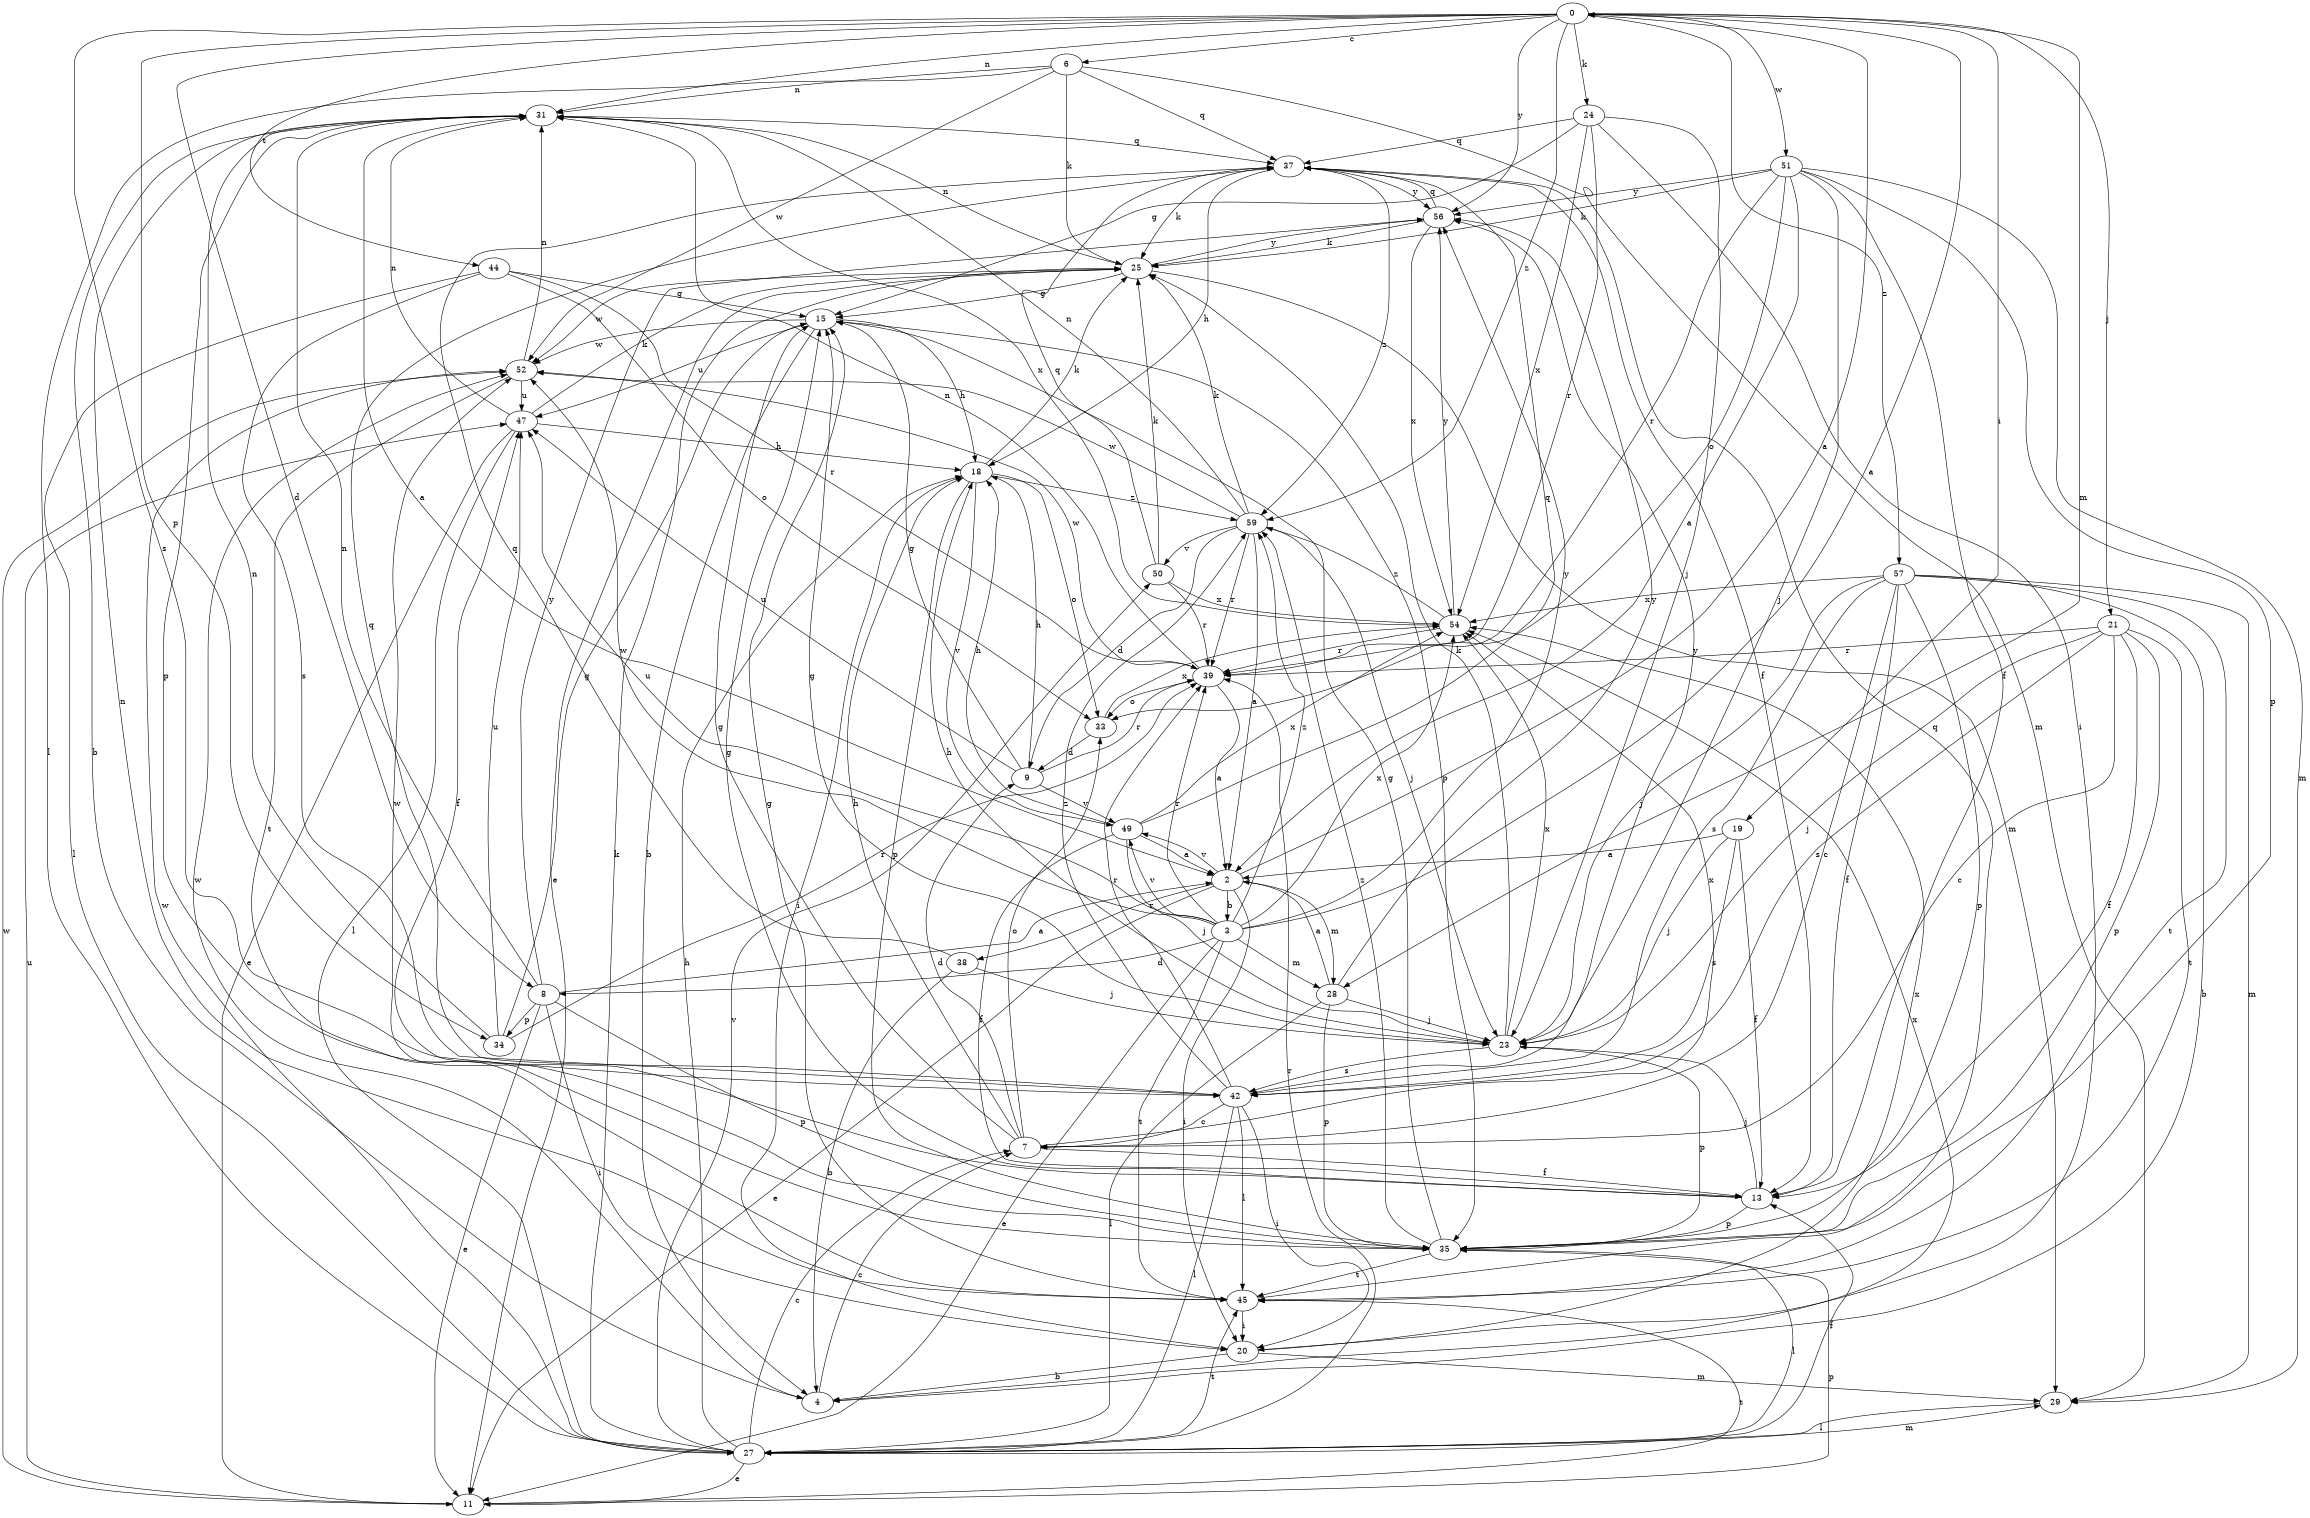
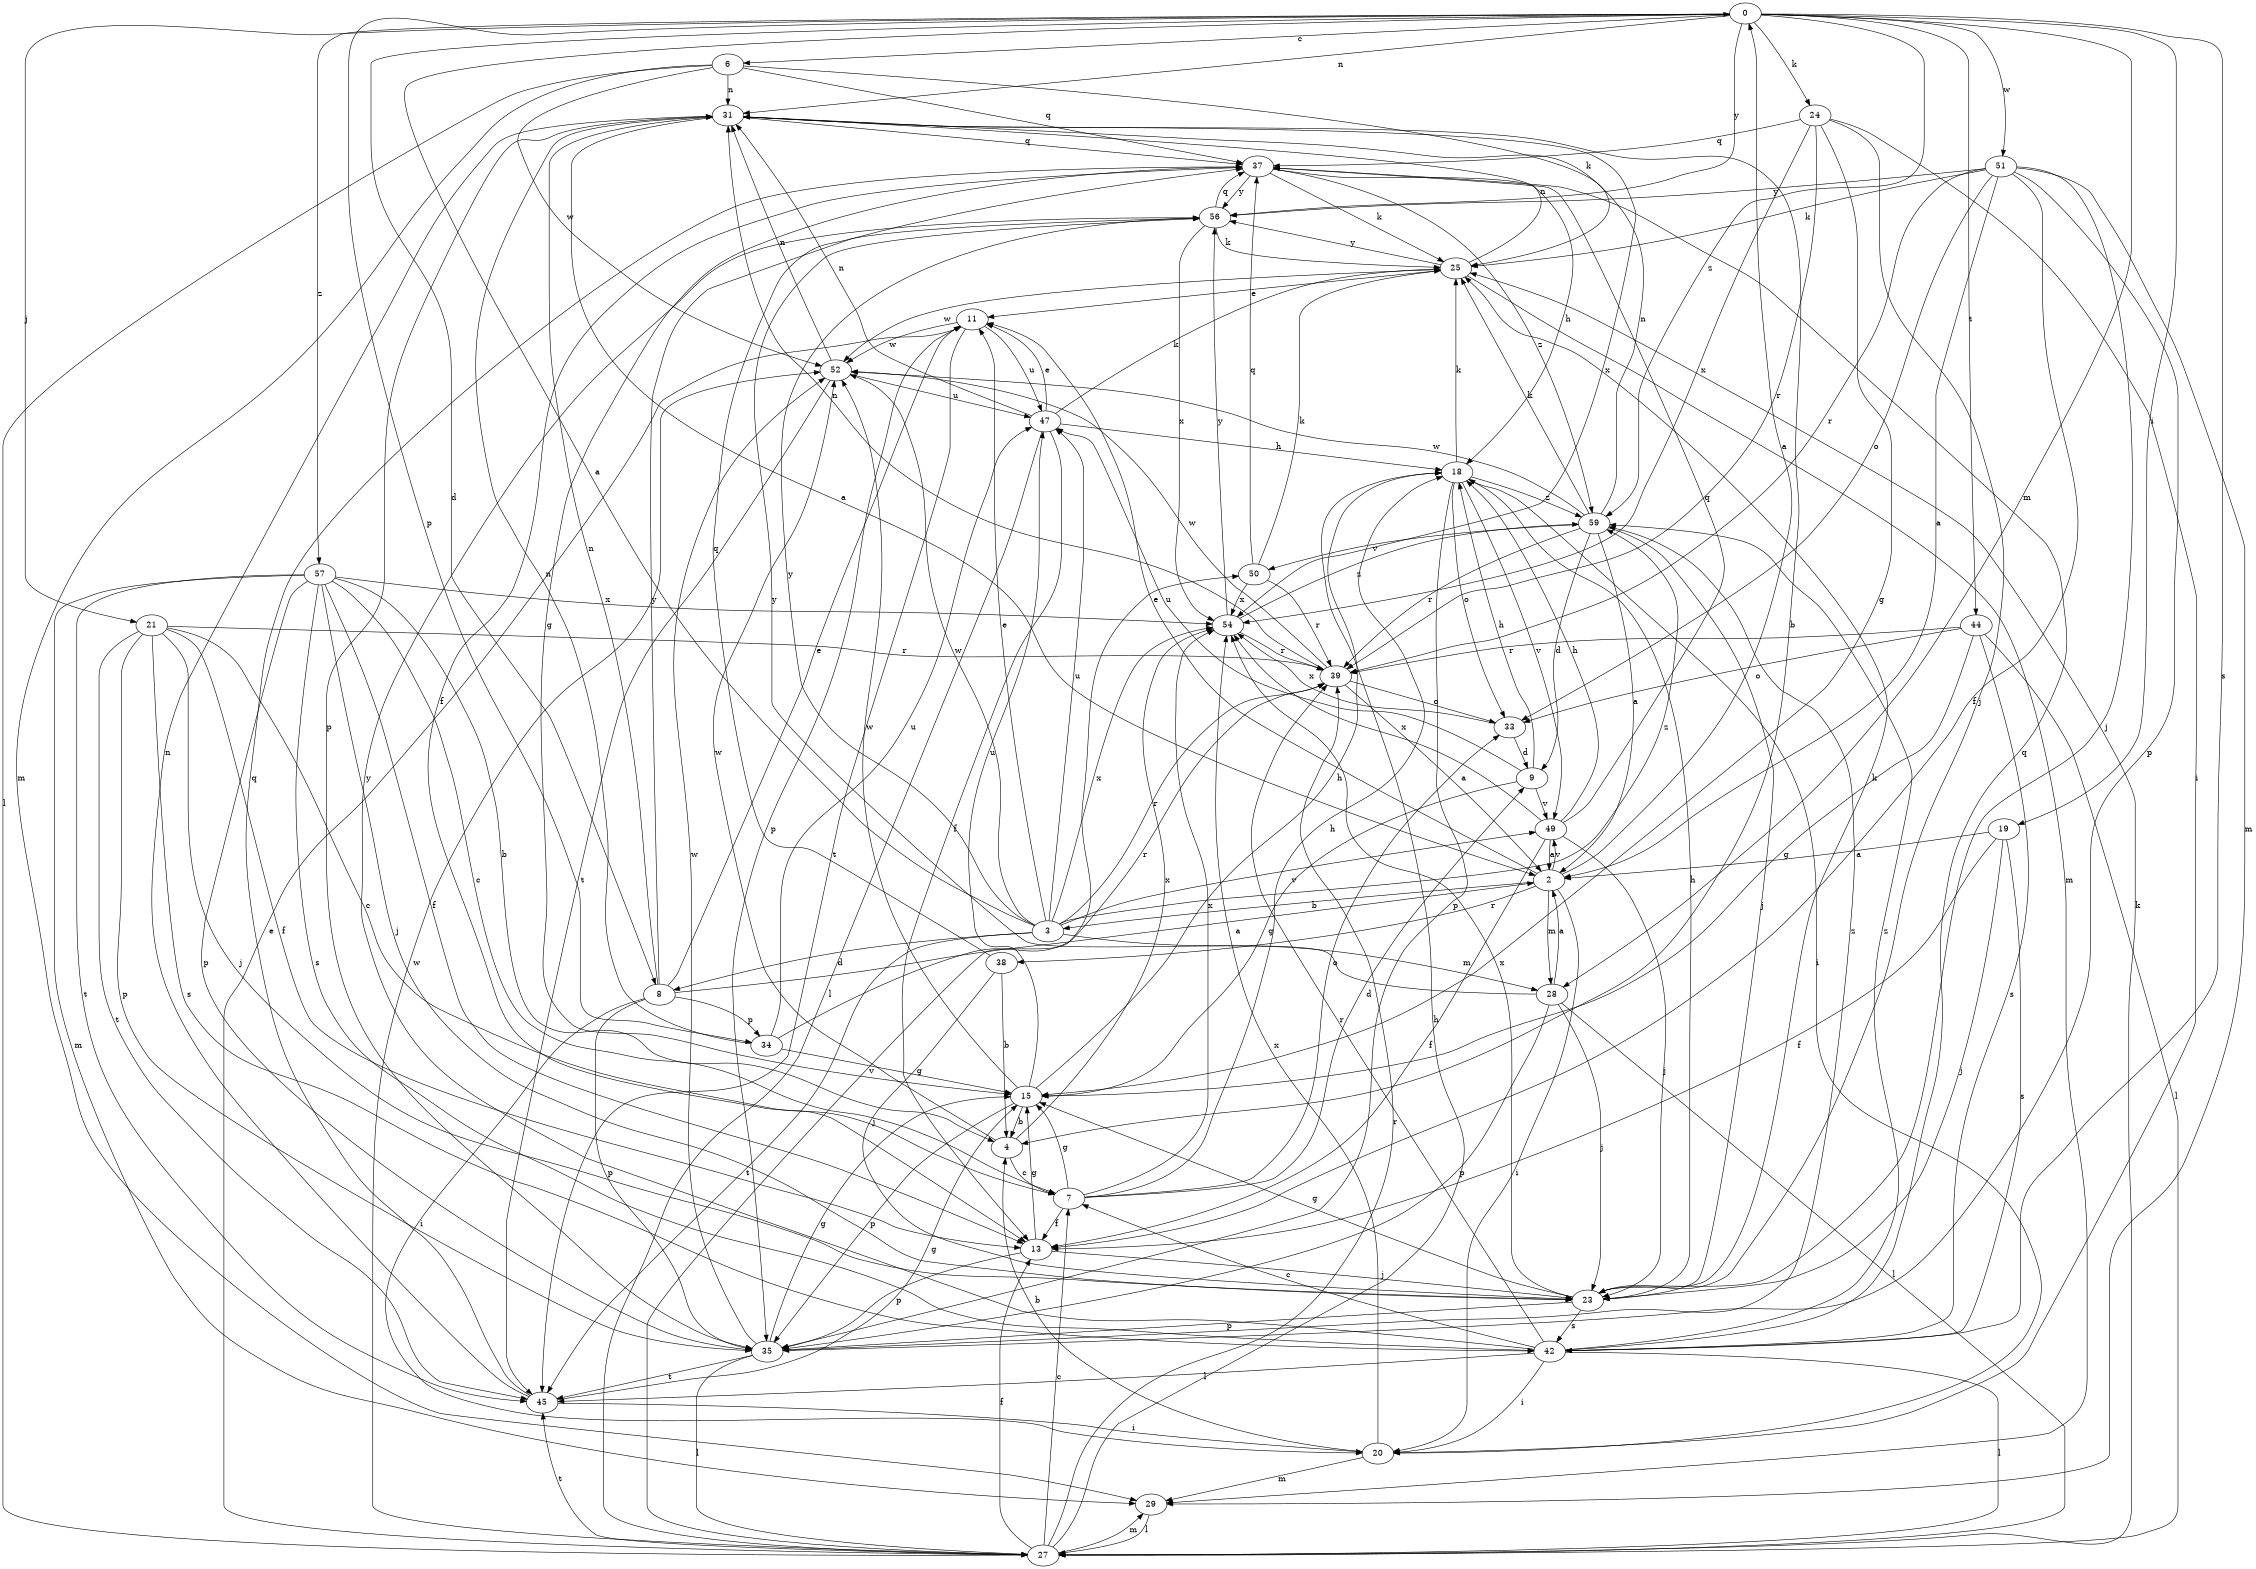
(983, 300) -> (552, 576)
(1123, 737) -> none
(811, 1120) -> (944, 844)
